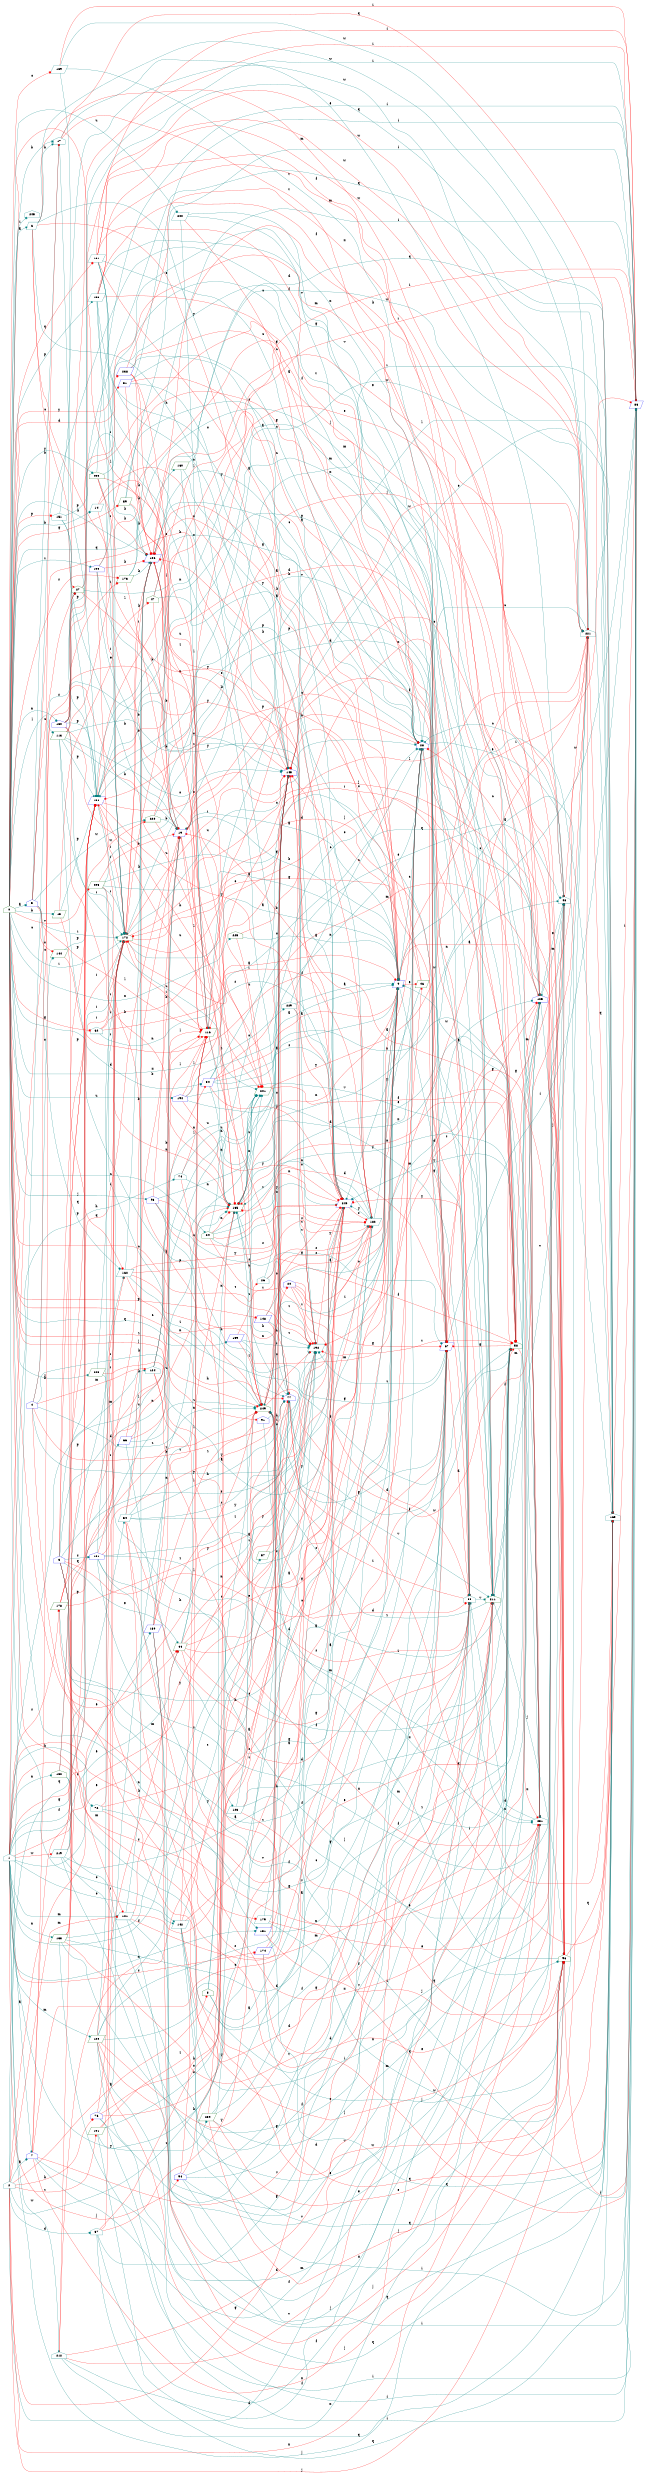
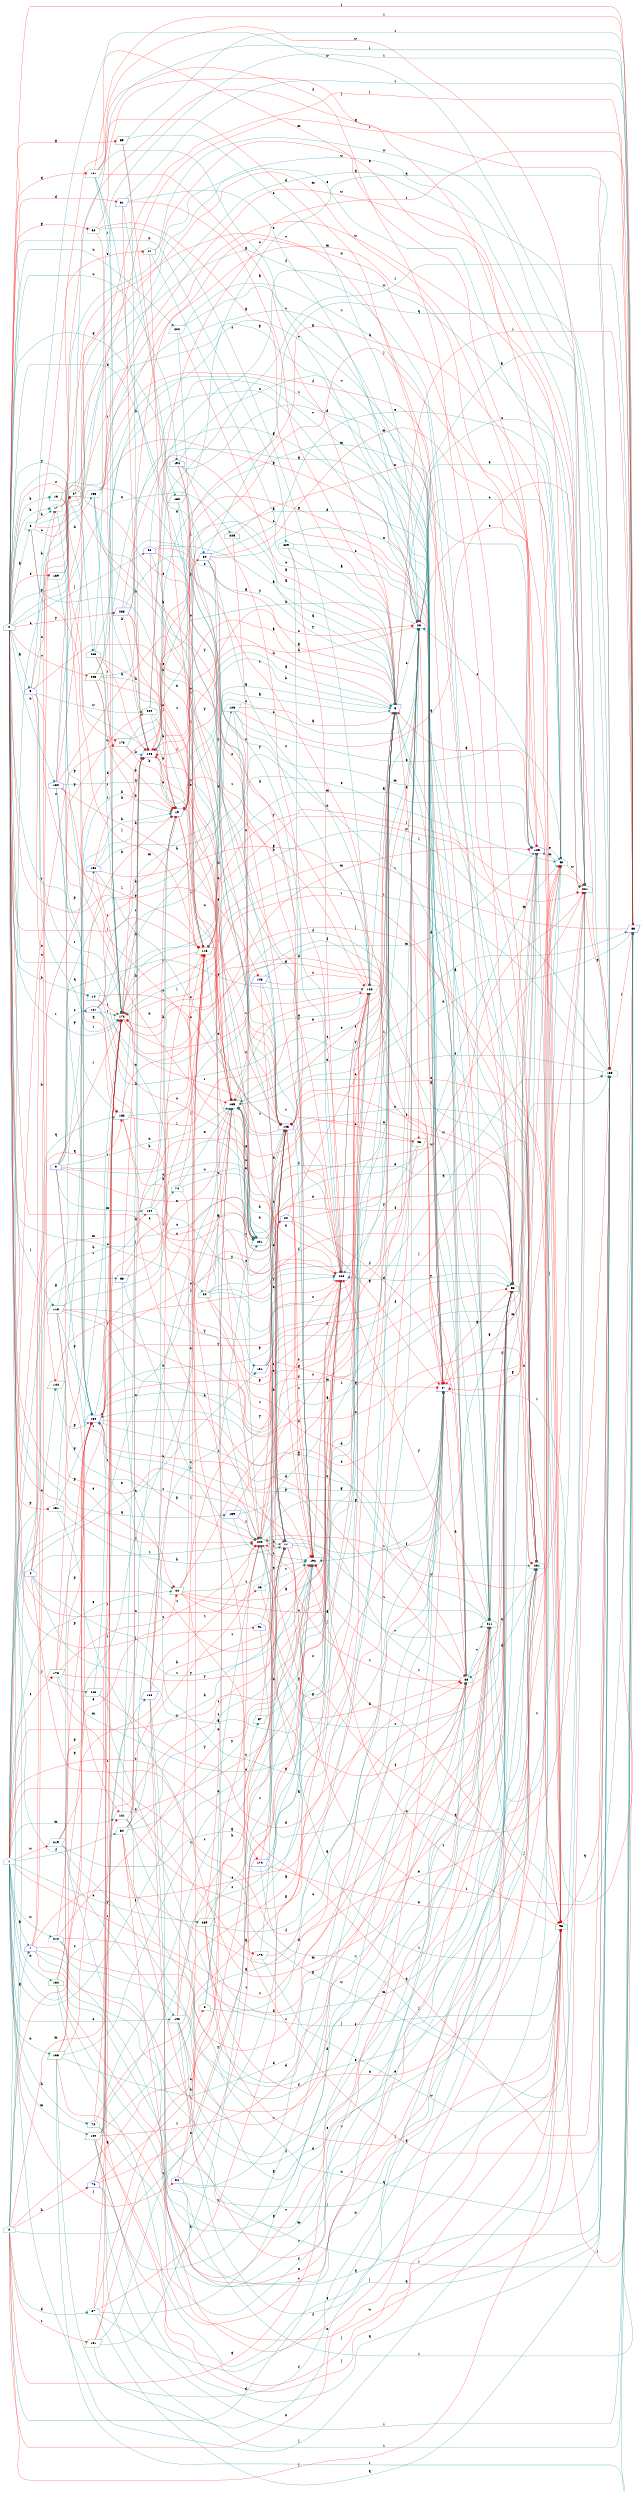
(32, 214) -> none
